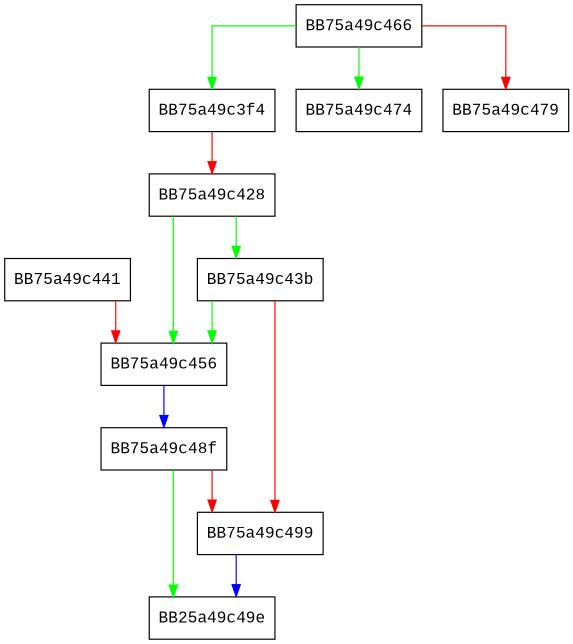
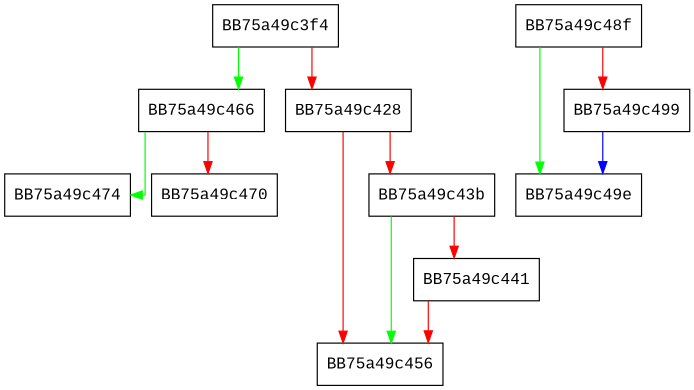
(228, 26) -> (239, 62)
(506, 110) -> (214, 195)
(236, 231) -> (390, 147)
(173, 274) -> (343, 231)
(164, 401) -> none
(275, 401) -> (454, 231)
(212, 618) -> (579, 195)
